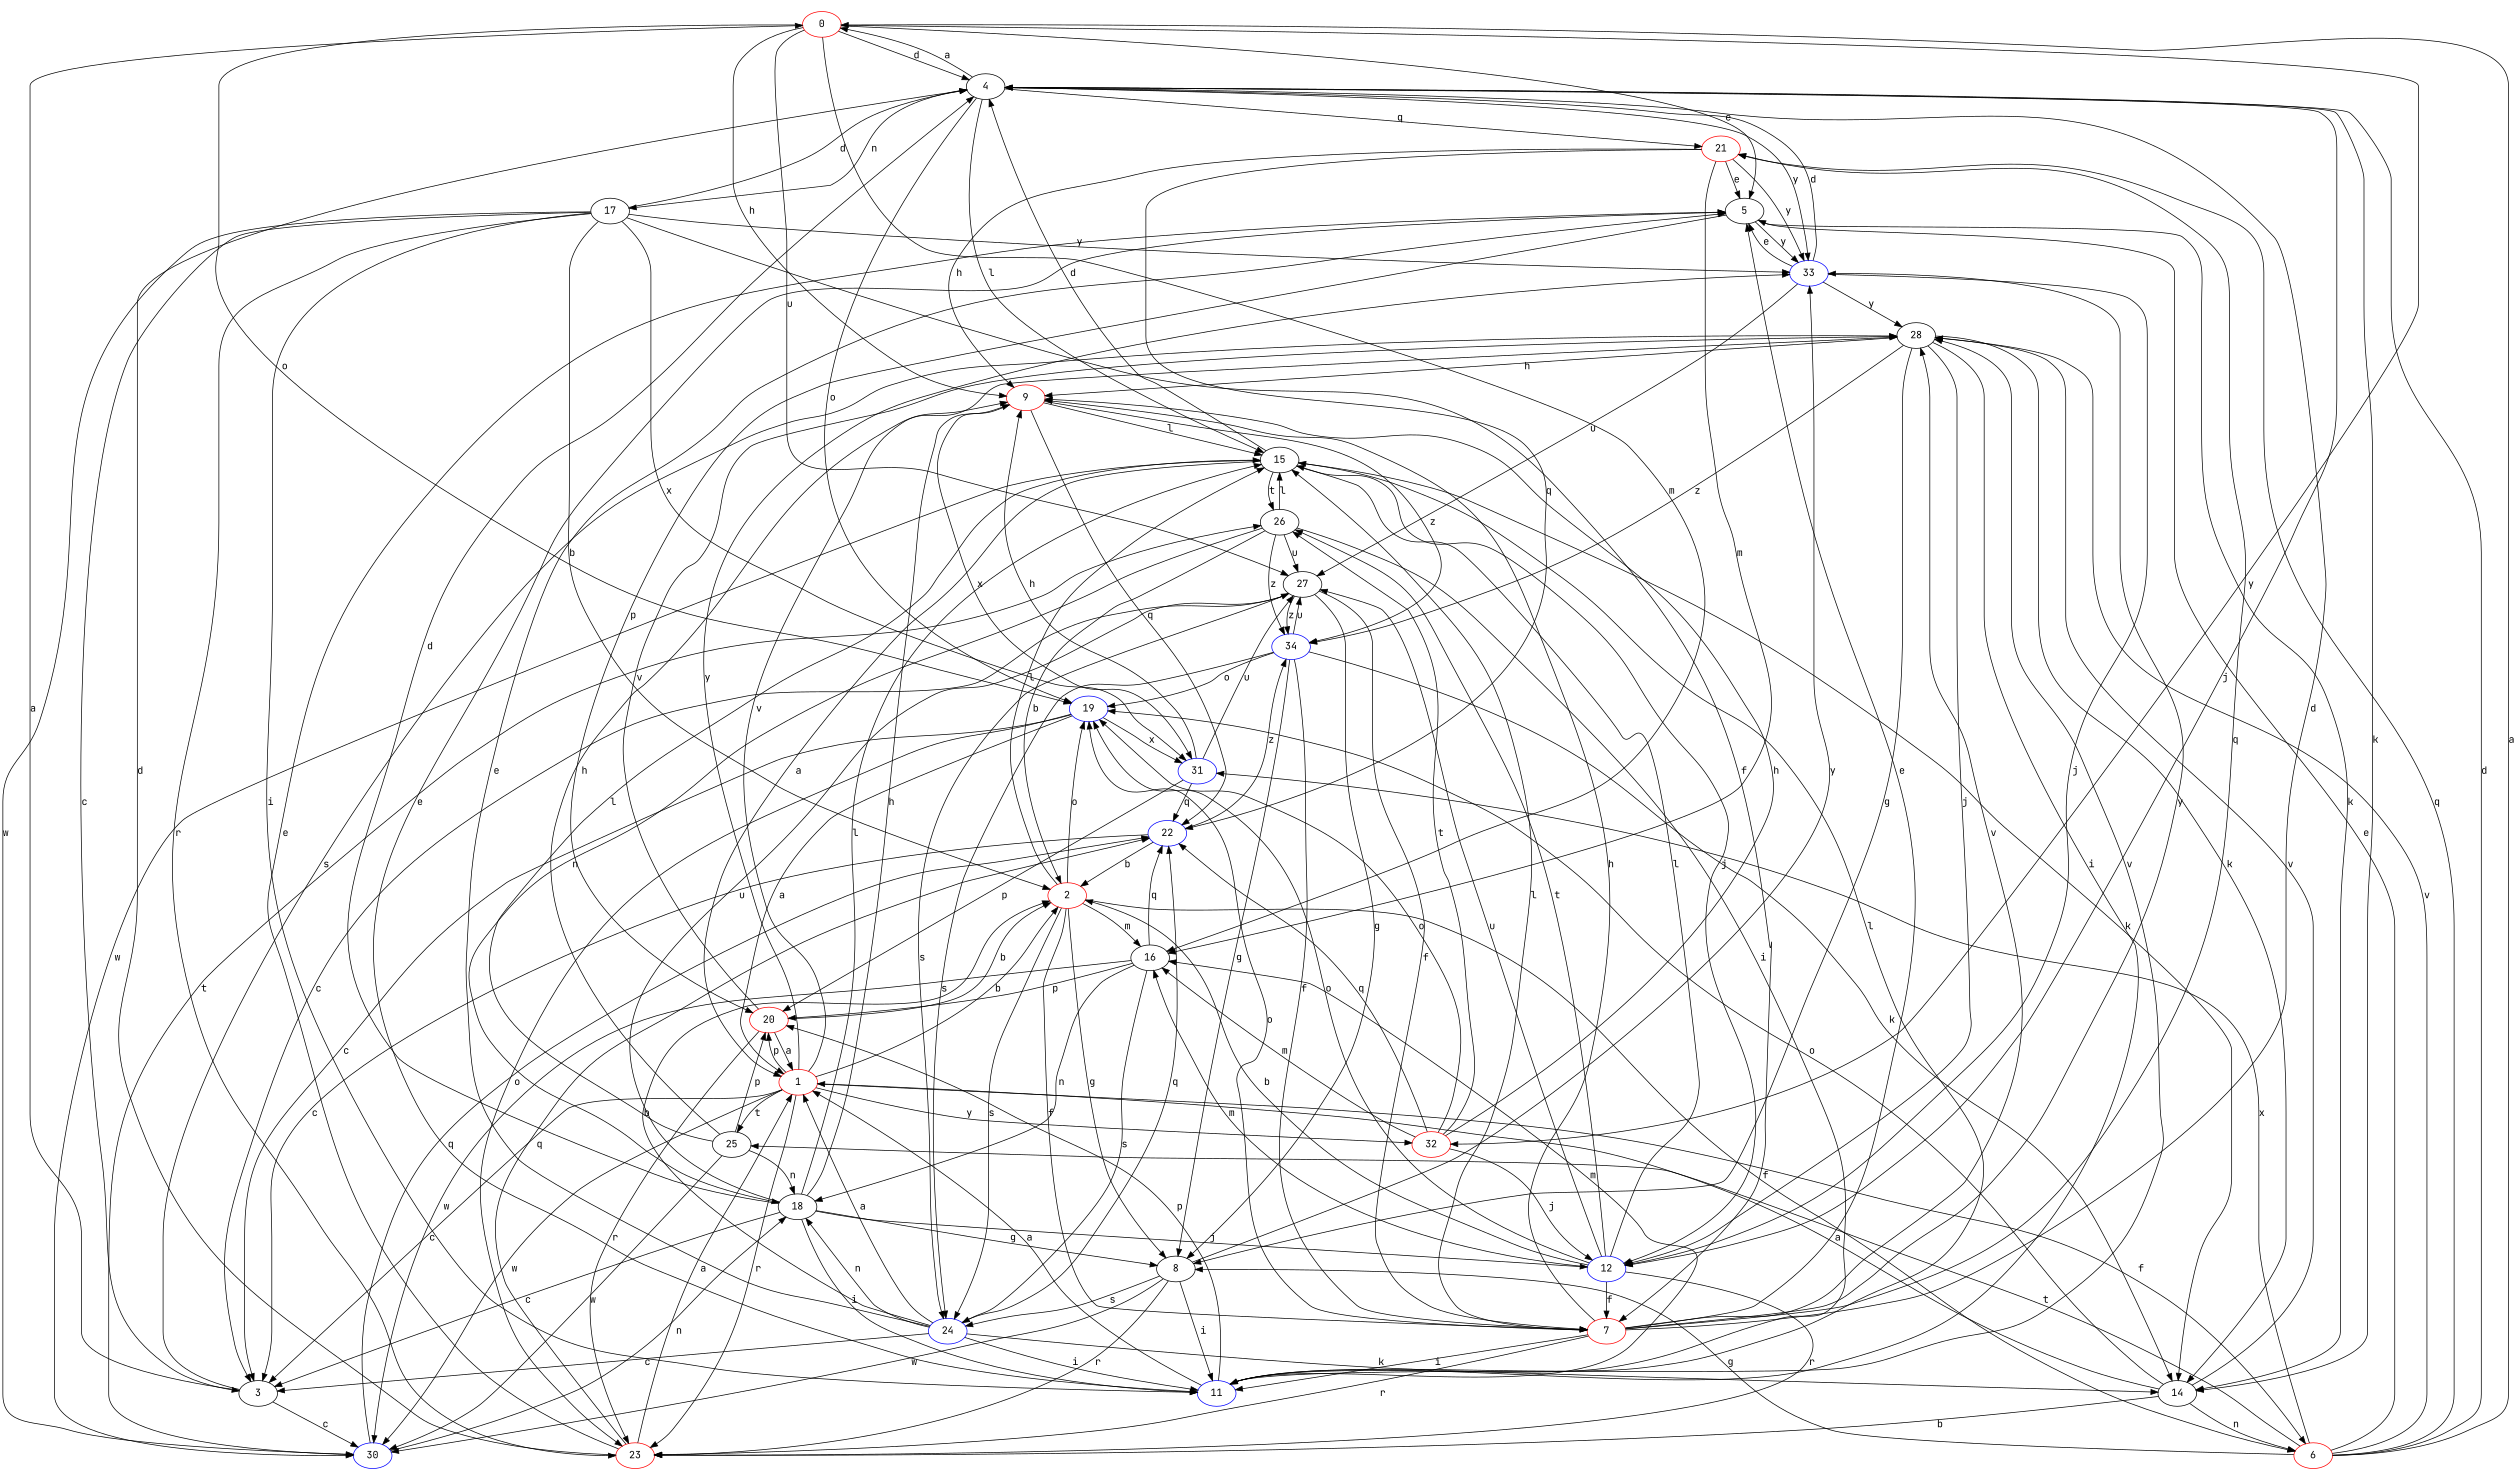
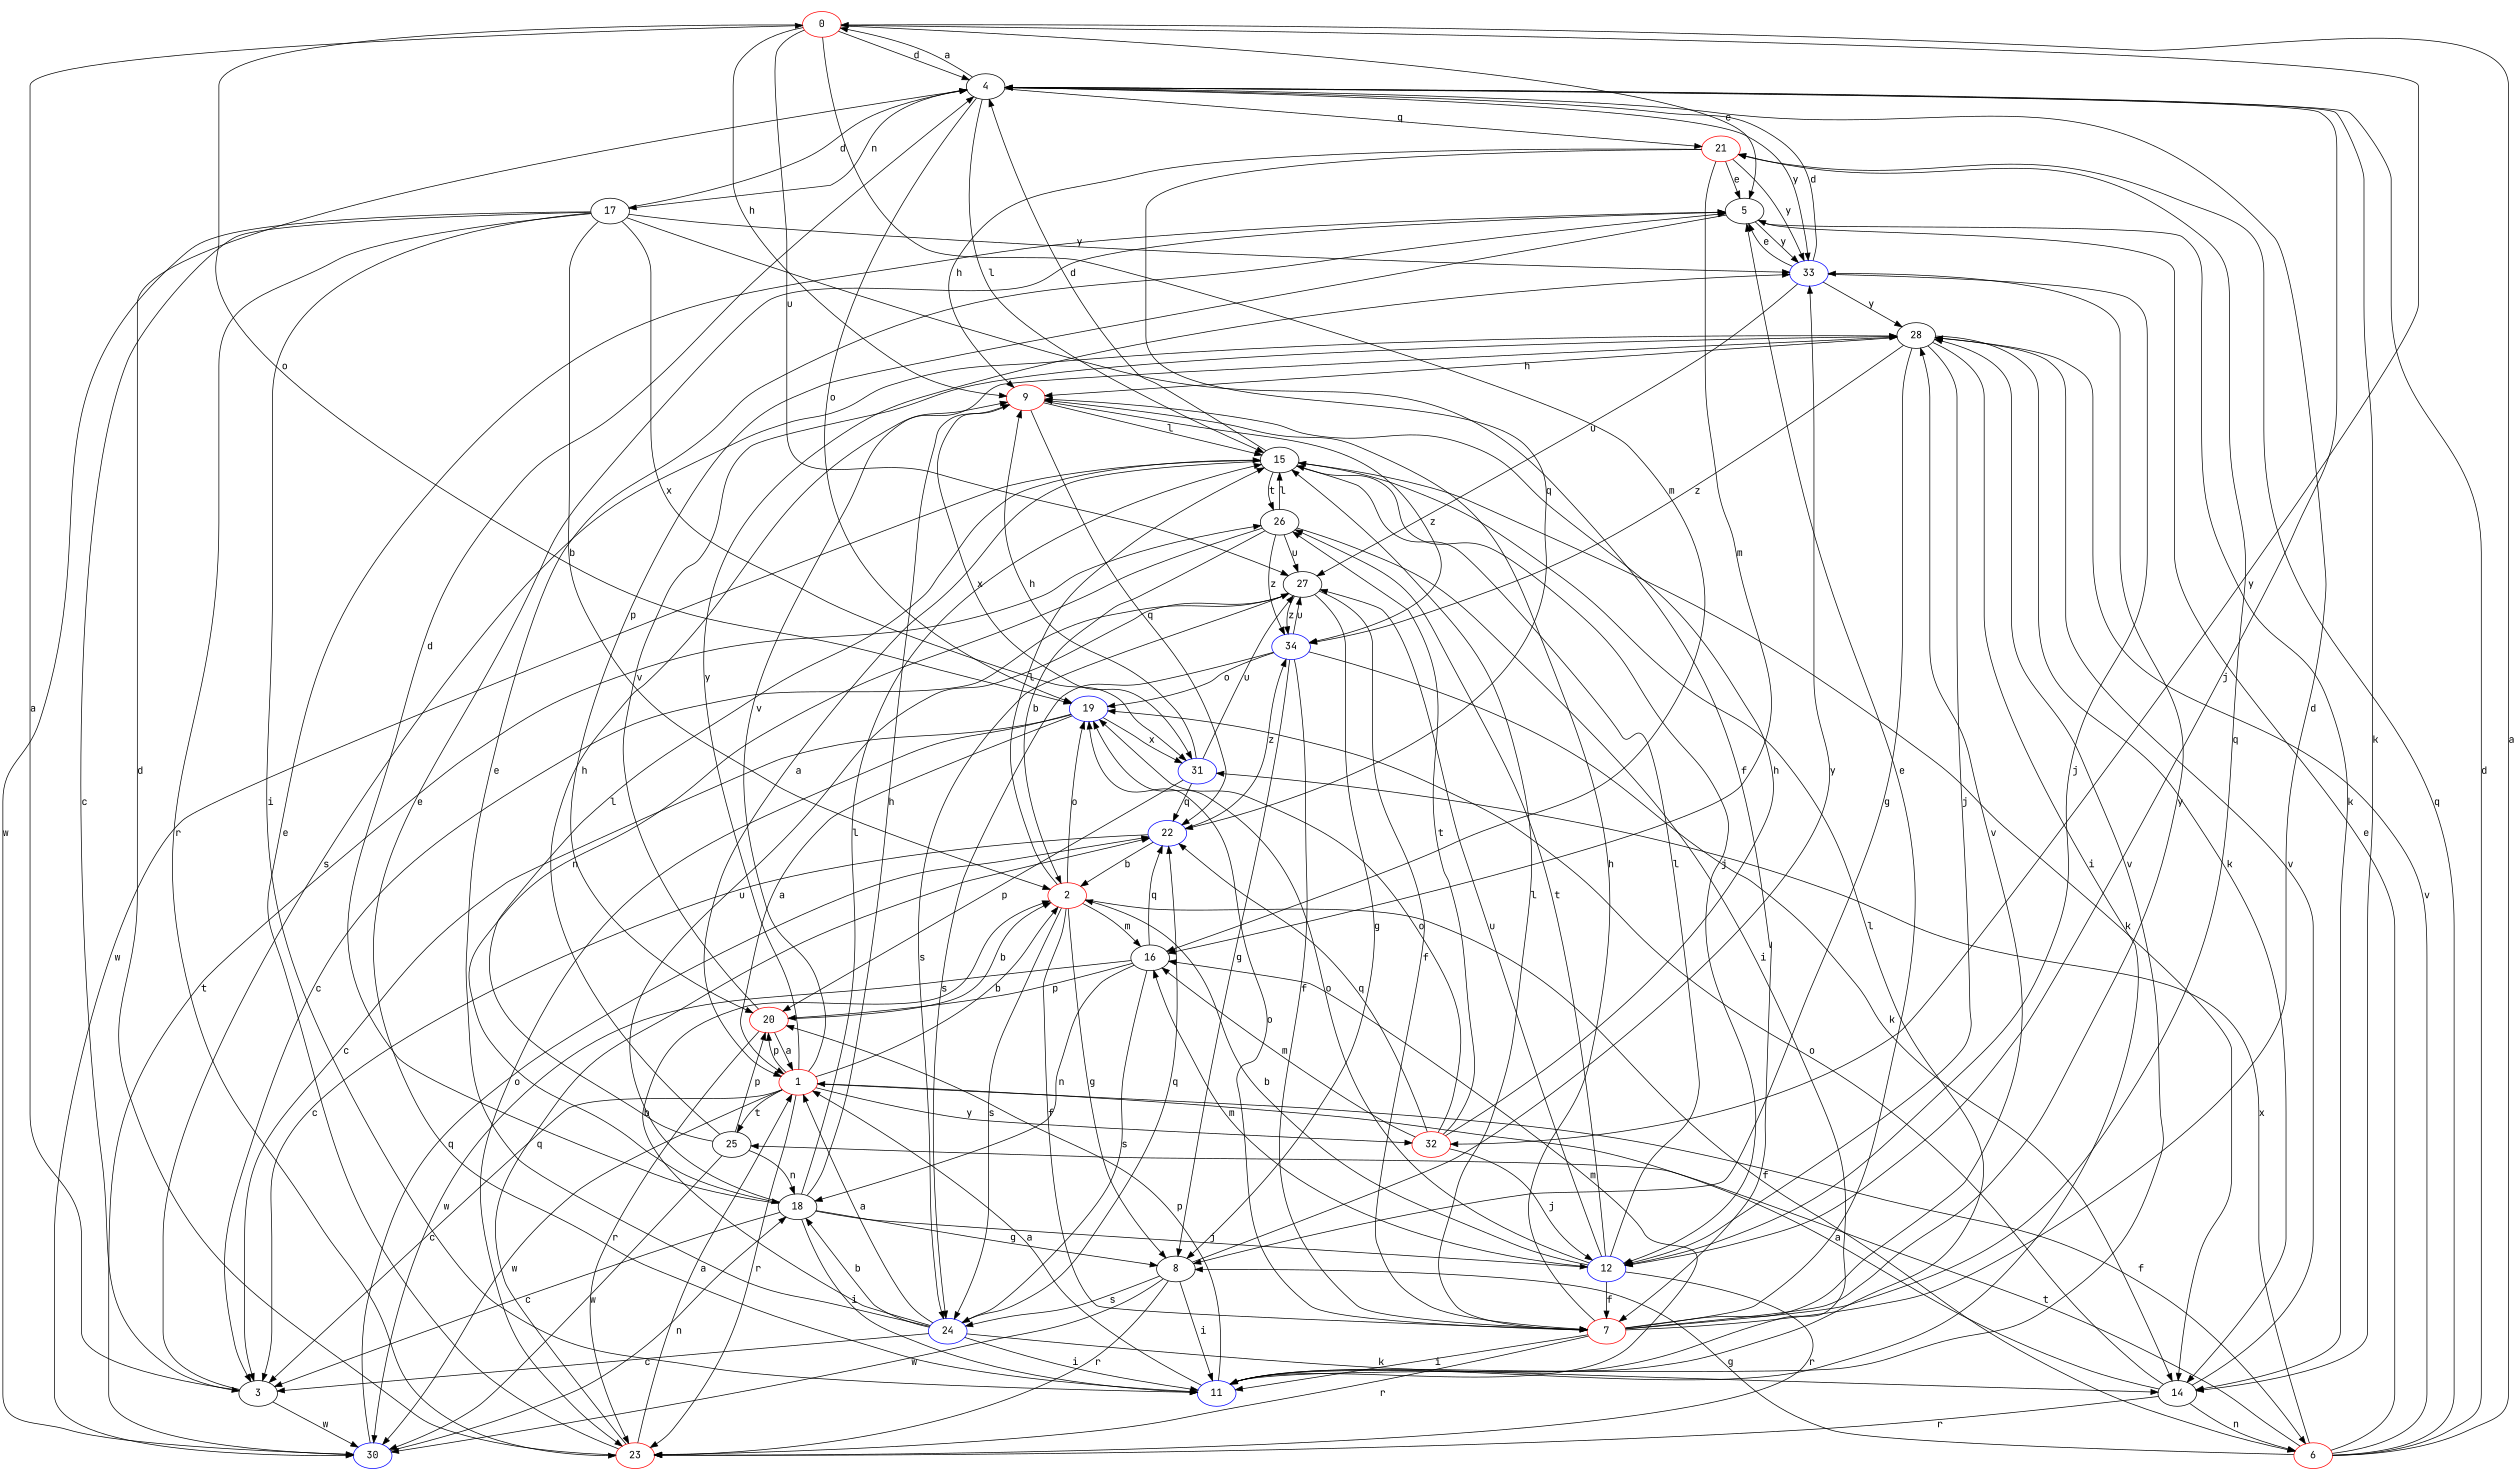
(858, 1269) -> (858, 1269)
(326, 1425) -> (326, 1425)
(1940, 1425) -> (1940, 1425)
